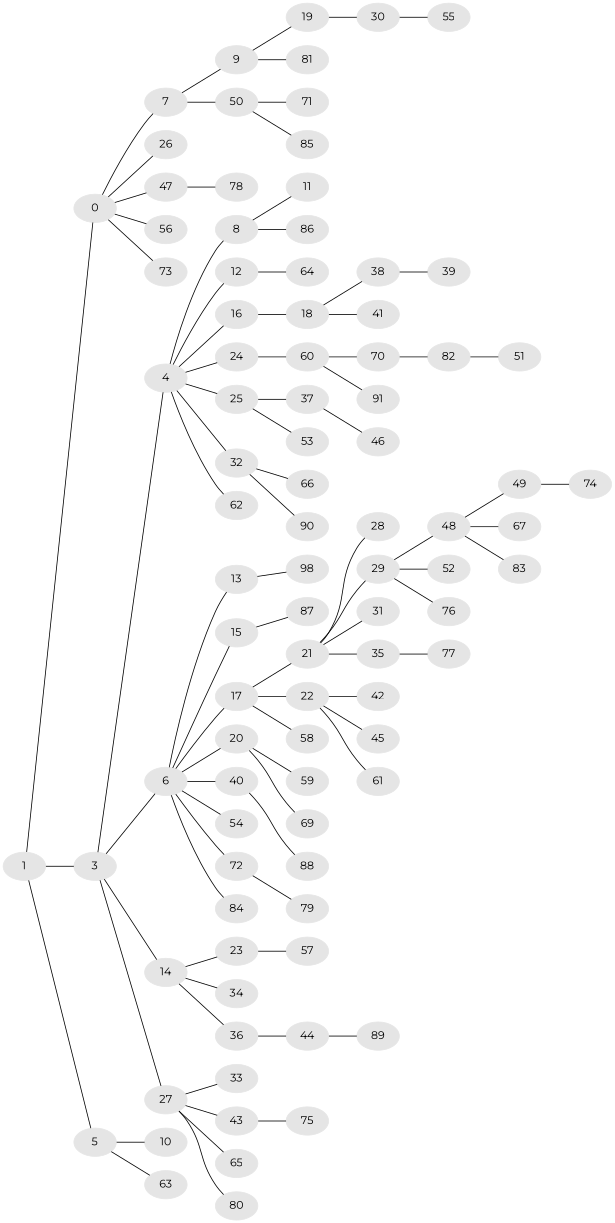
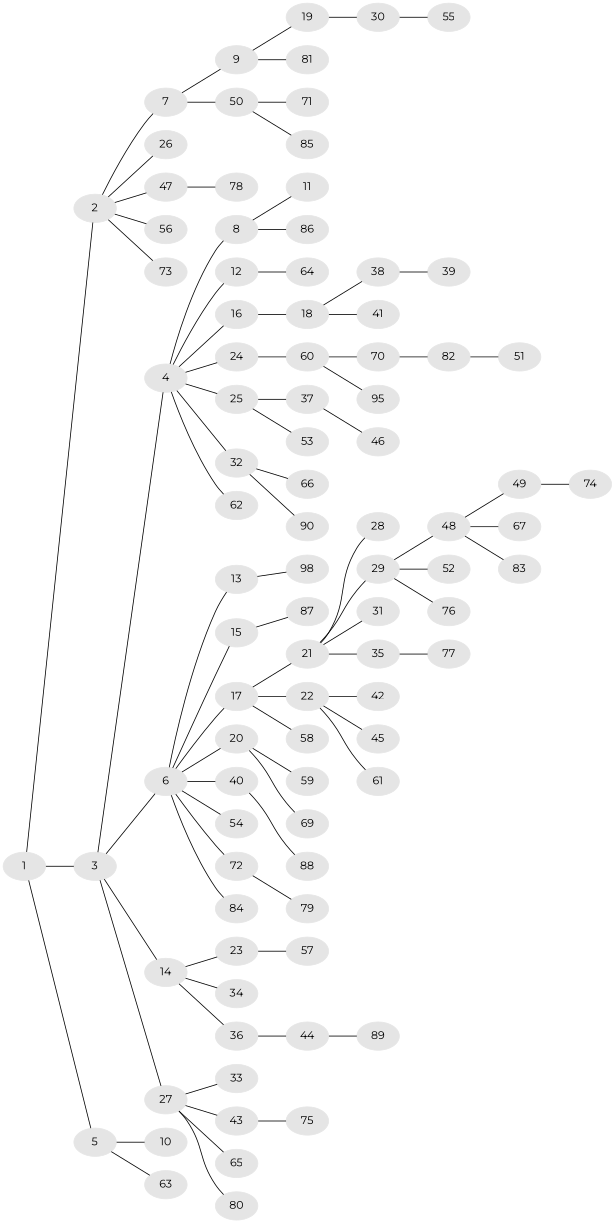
(95, 208) -> (95, 208)
(378, 399) -> (378, 399)
